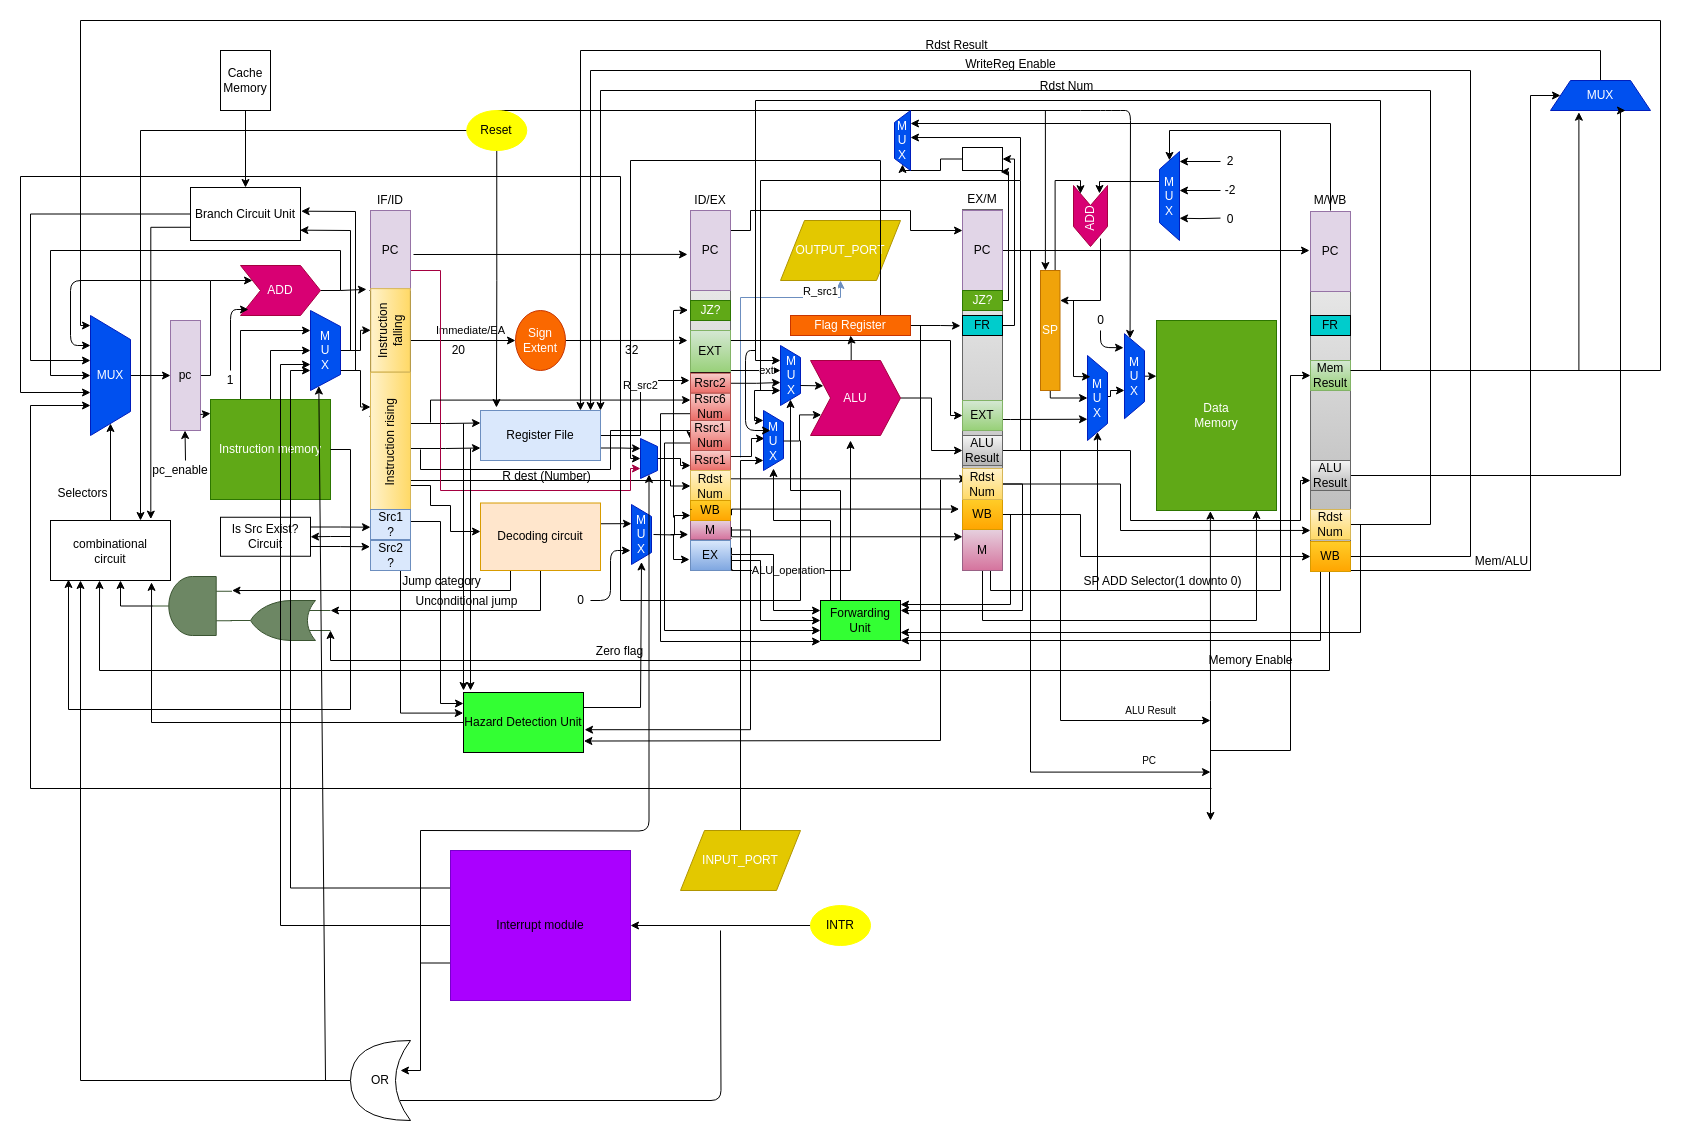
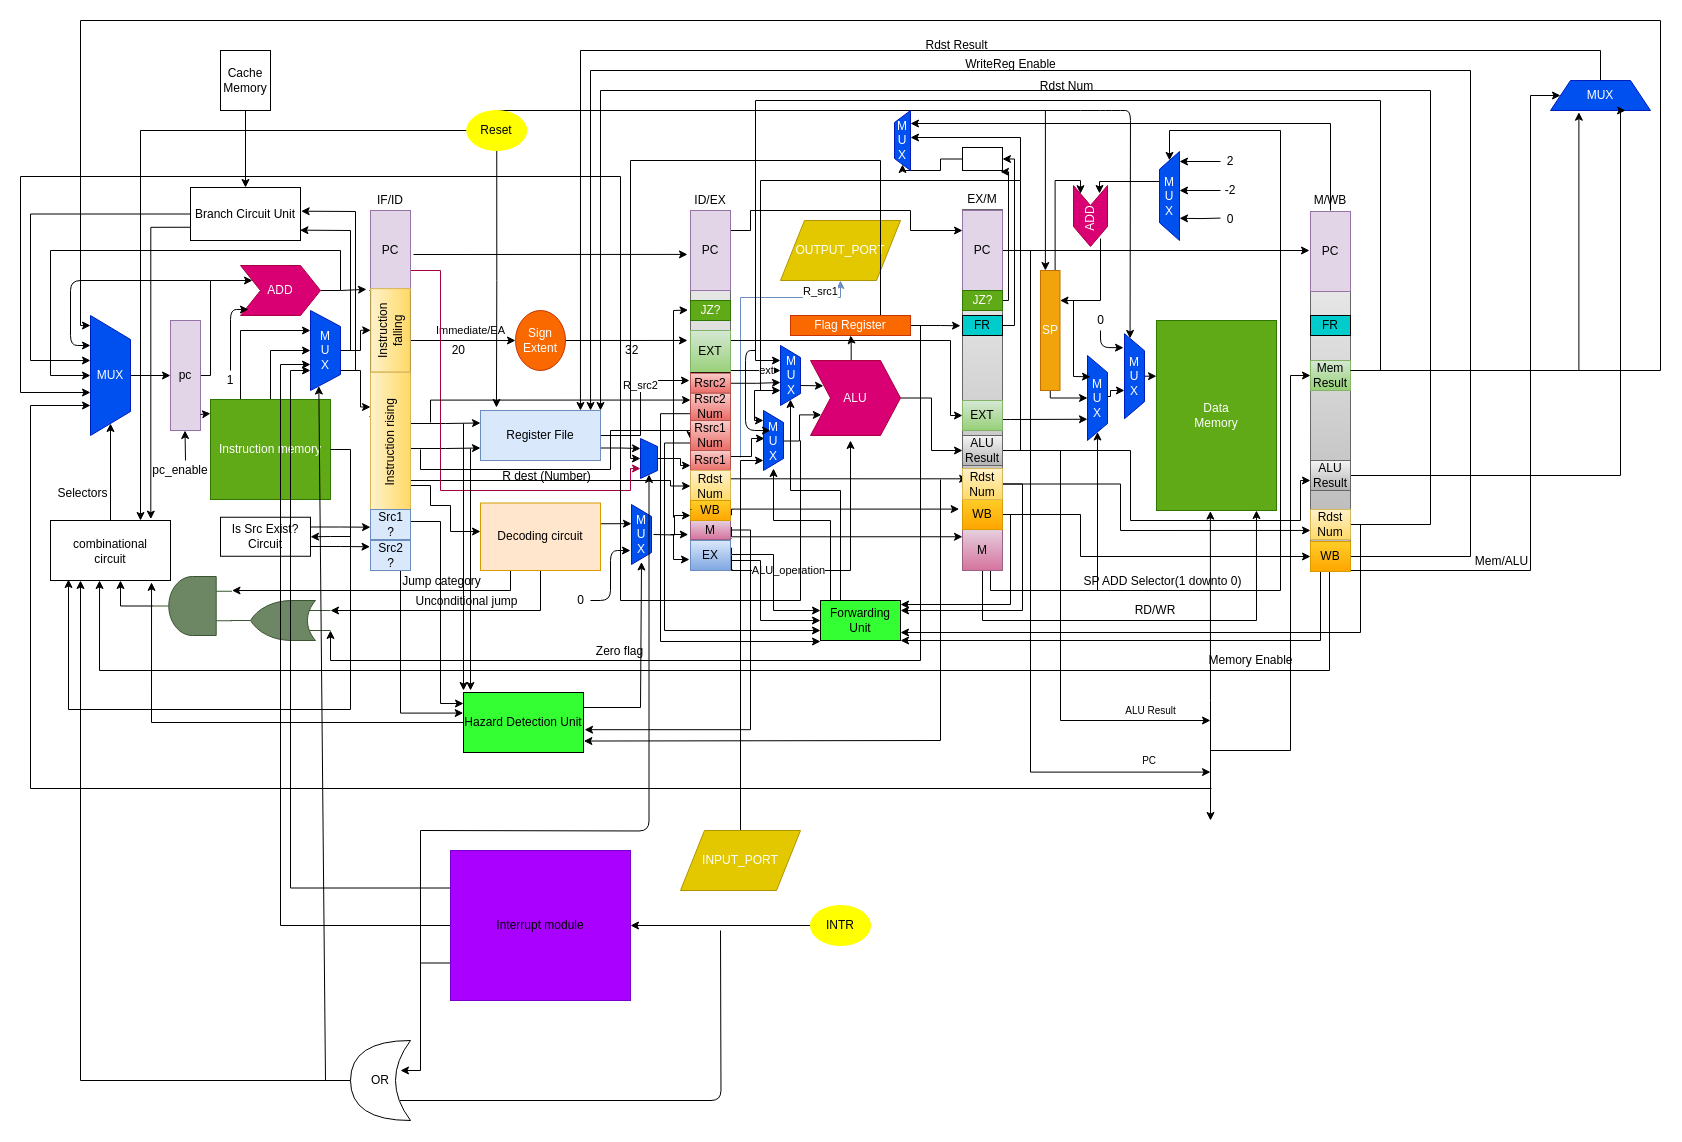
(711, 407) -> (711, 407)
none -> (1156, 611)
